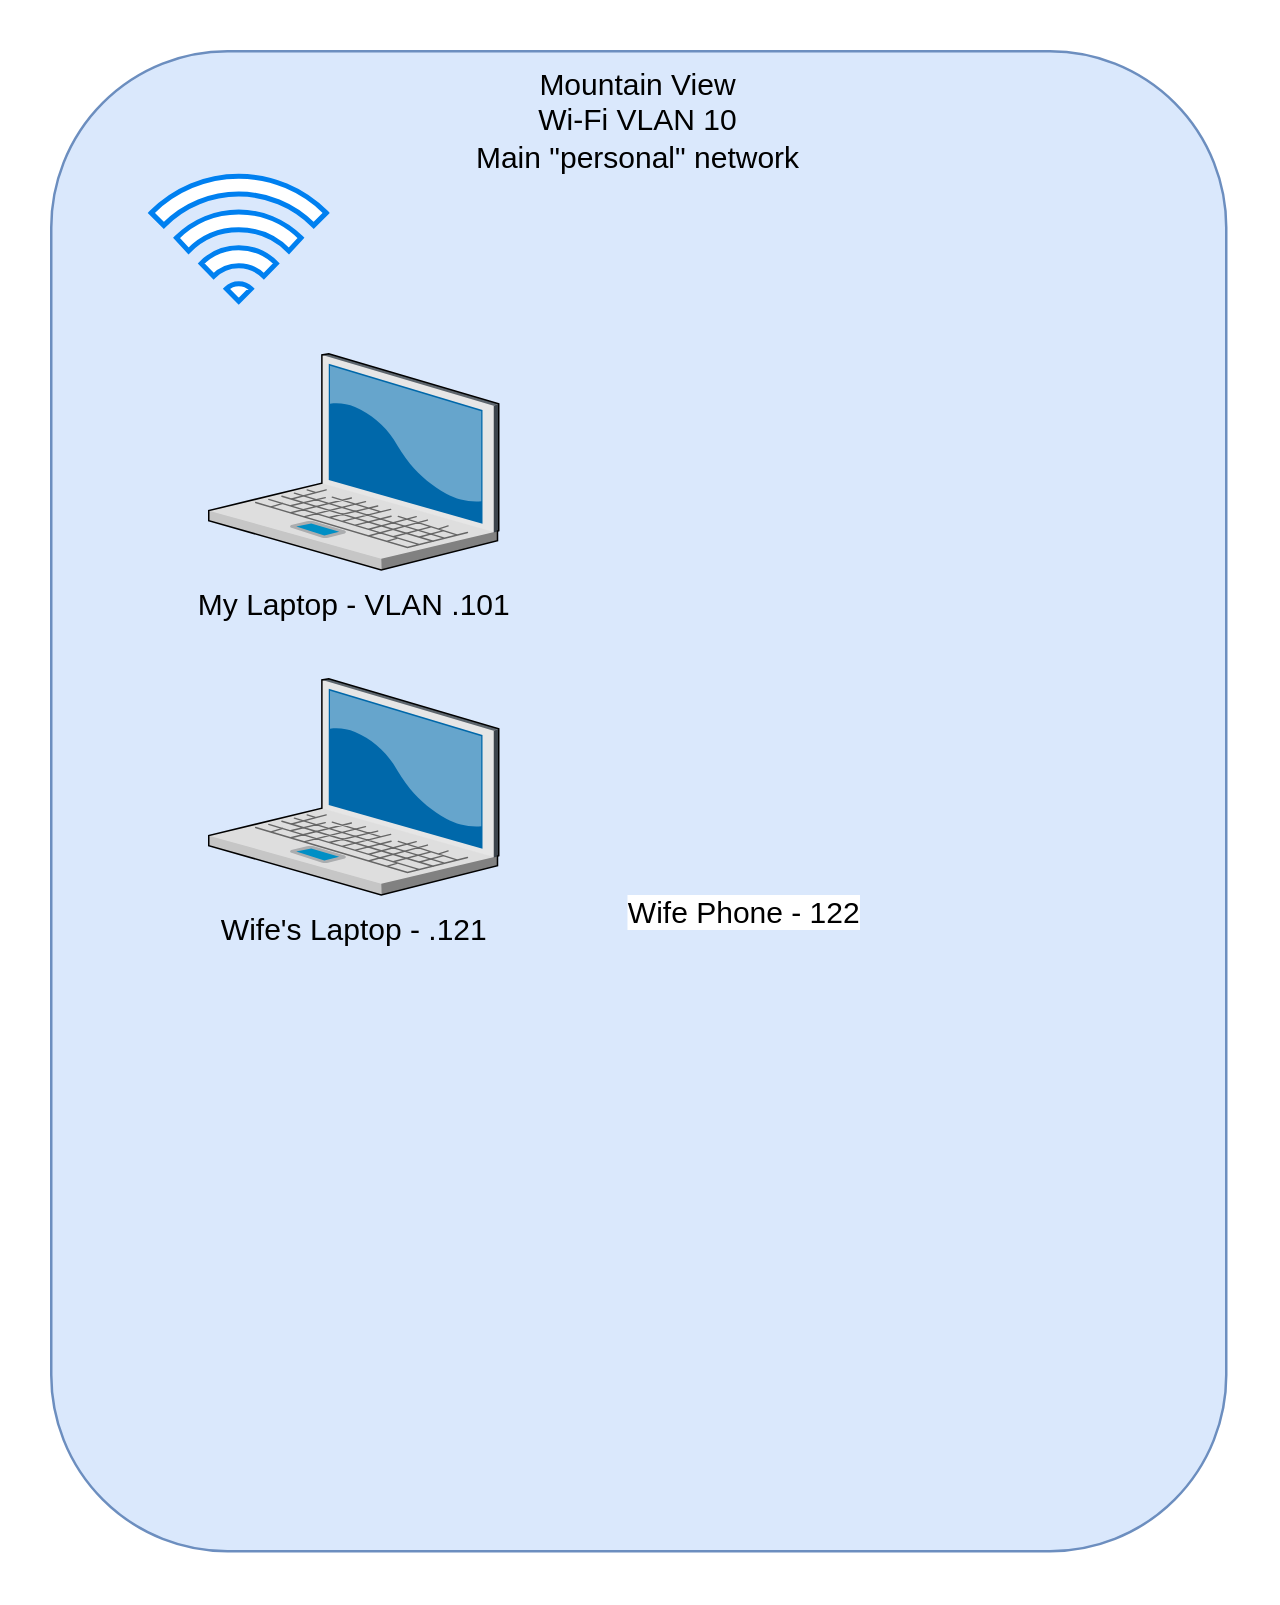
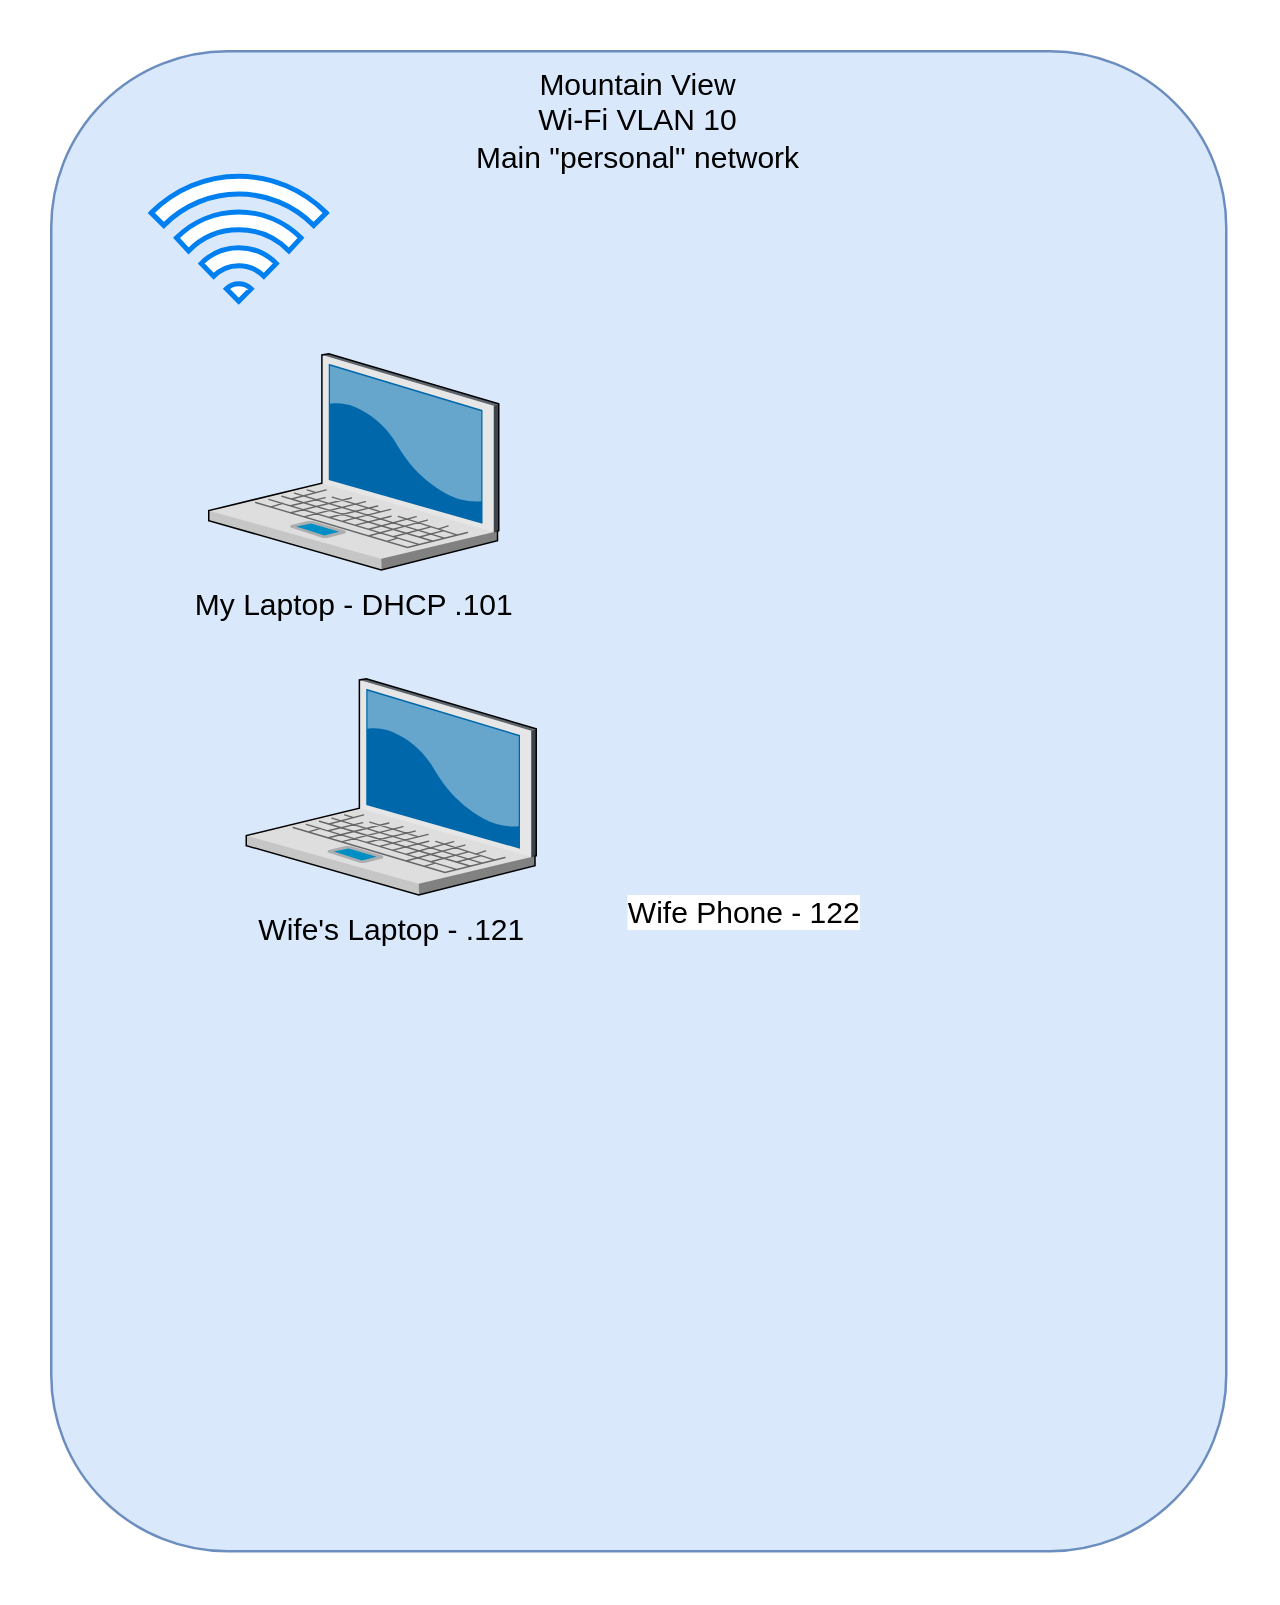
(355, 607) -> (355, 607)
(354, 787) -> (391, 787)
